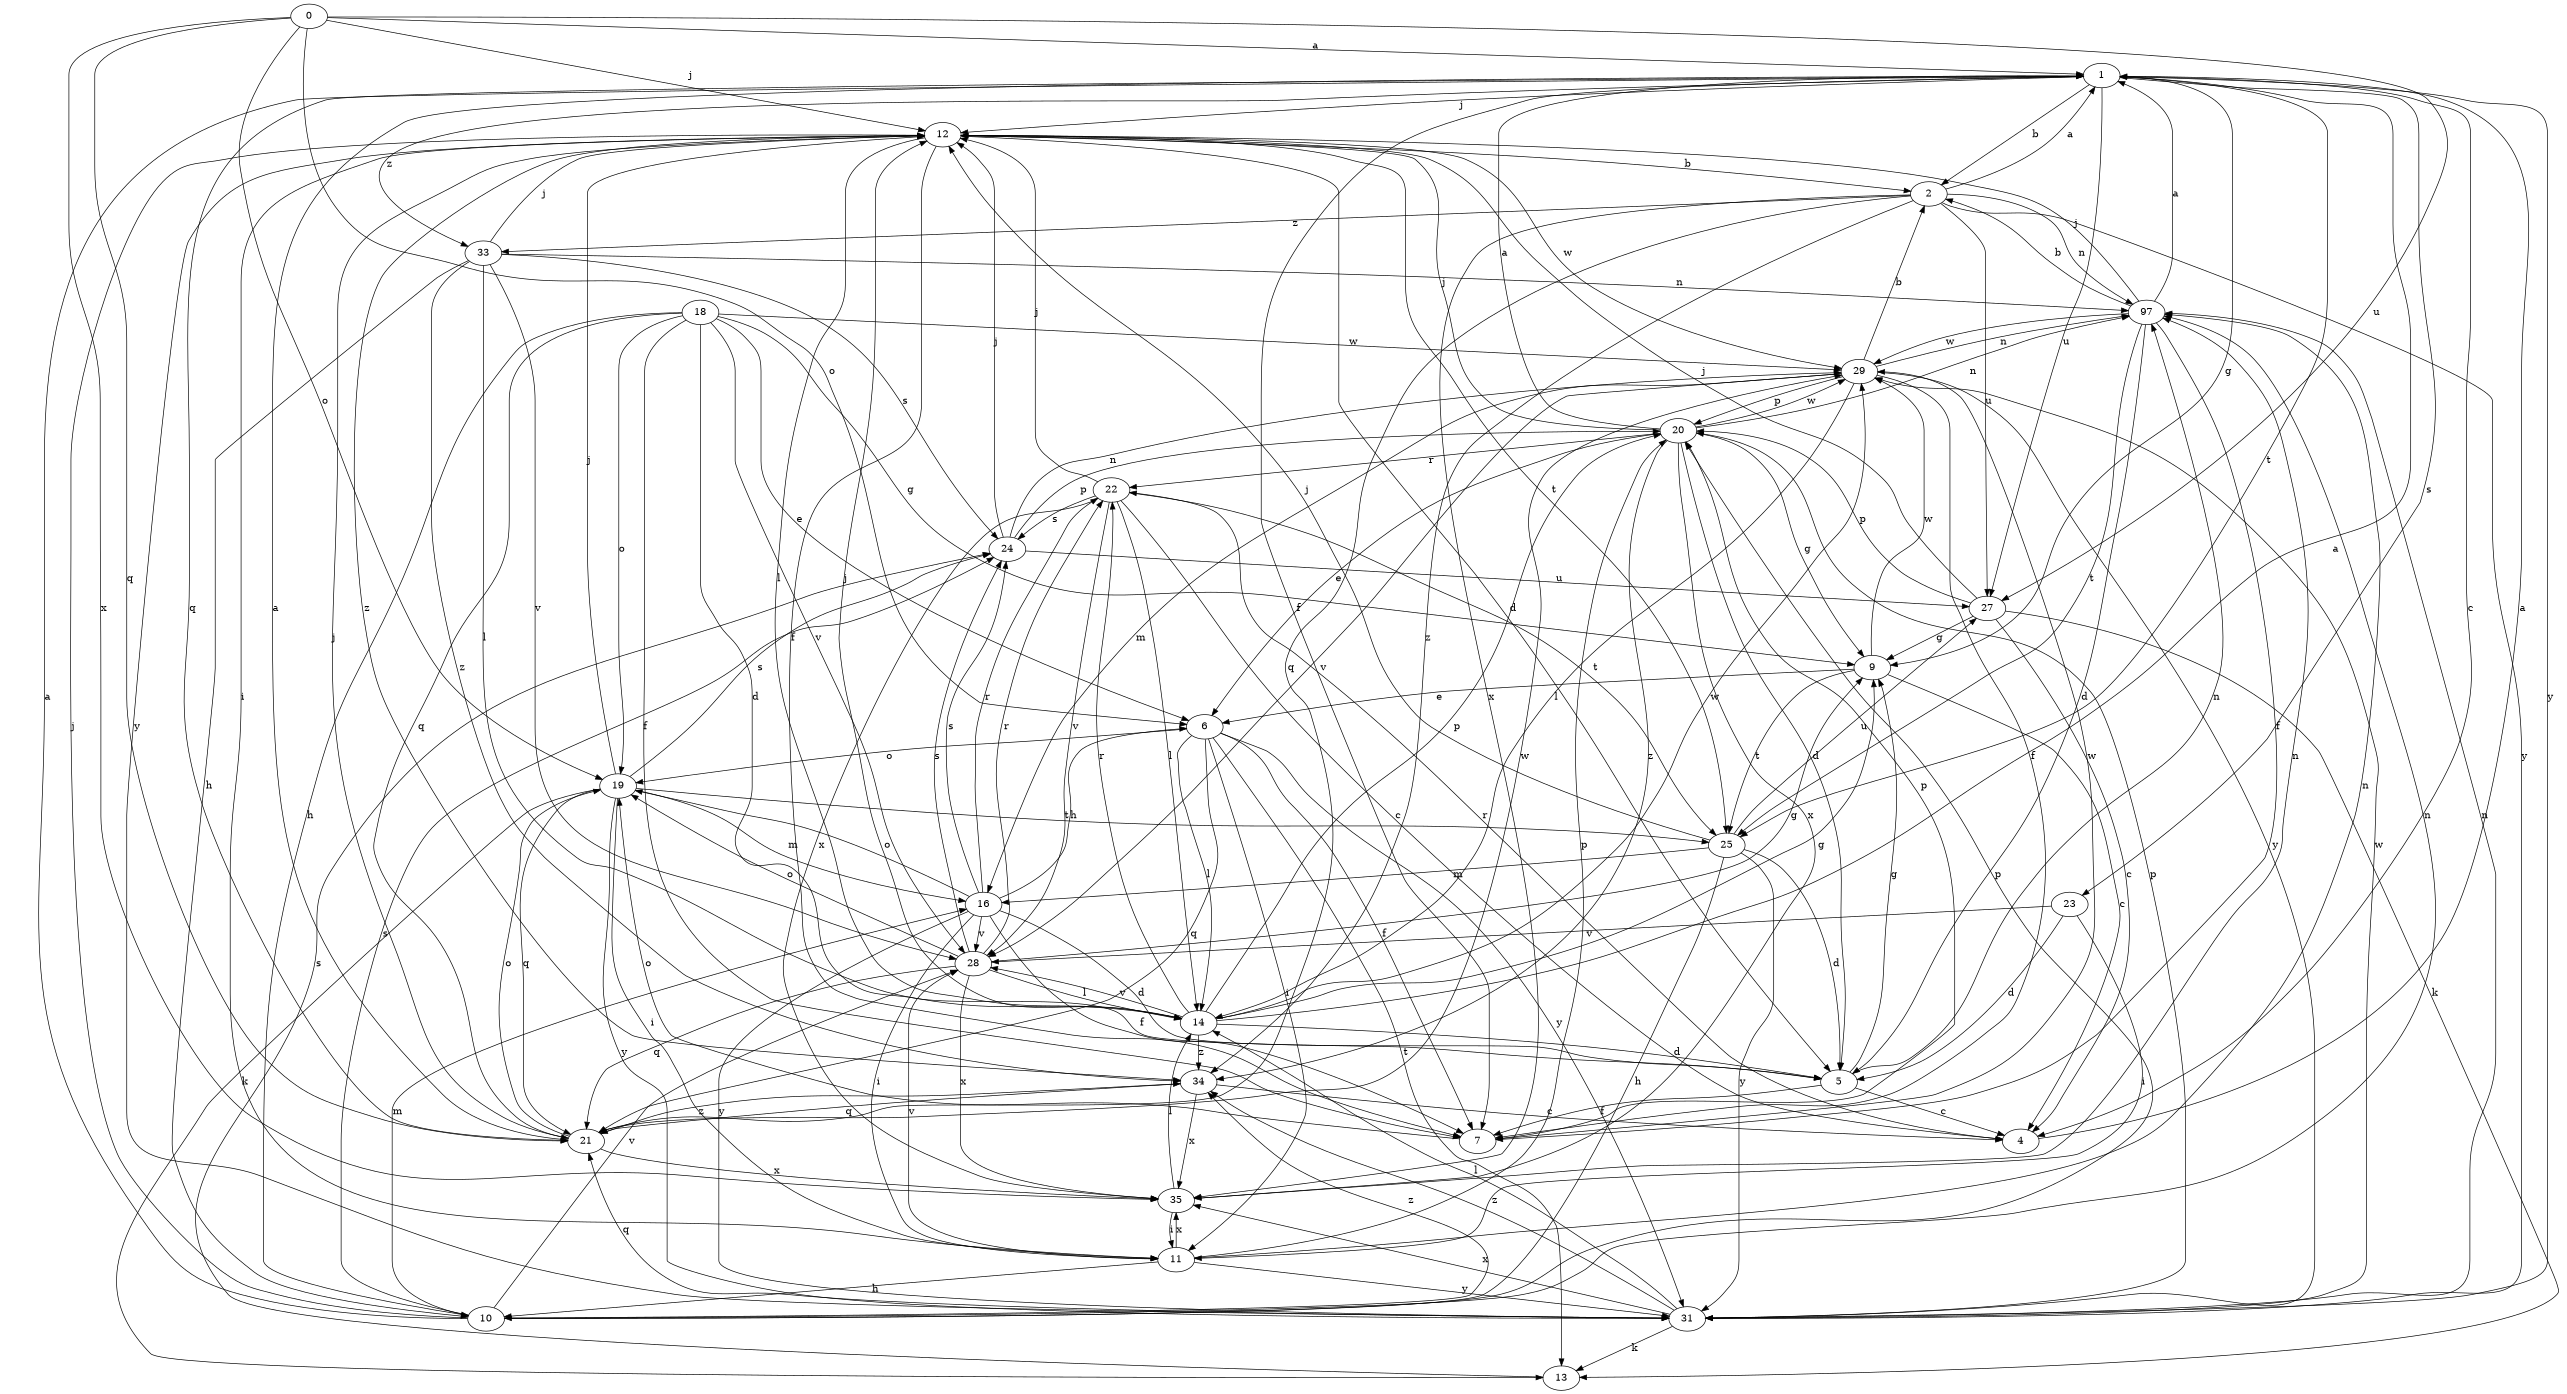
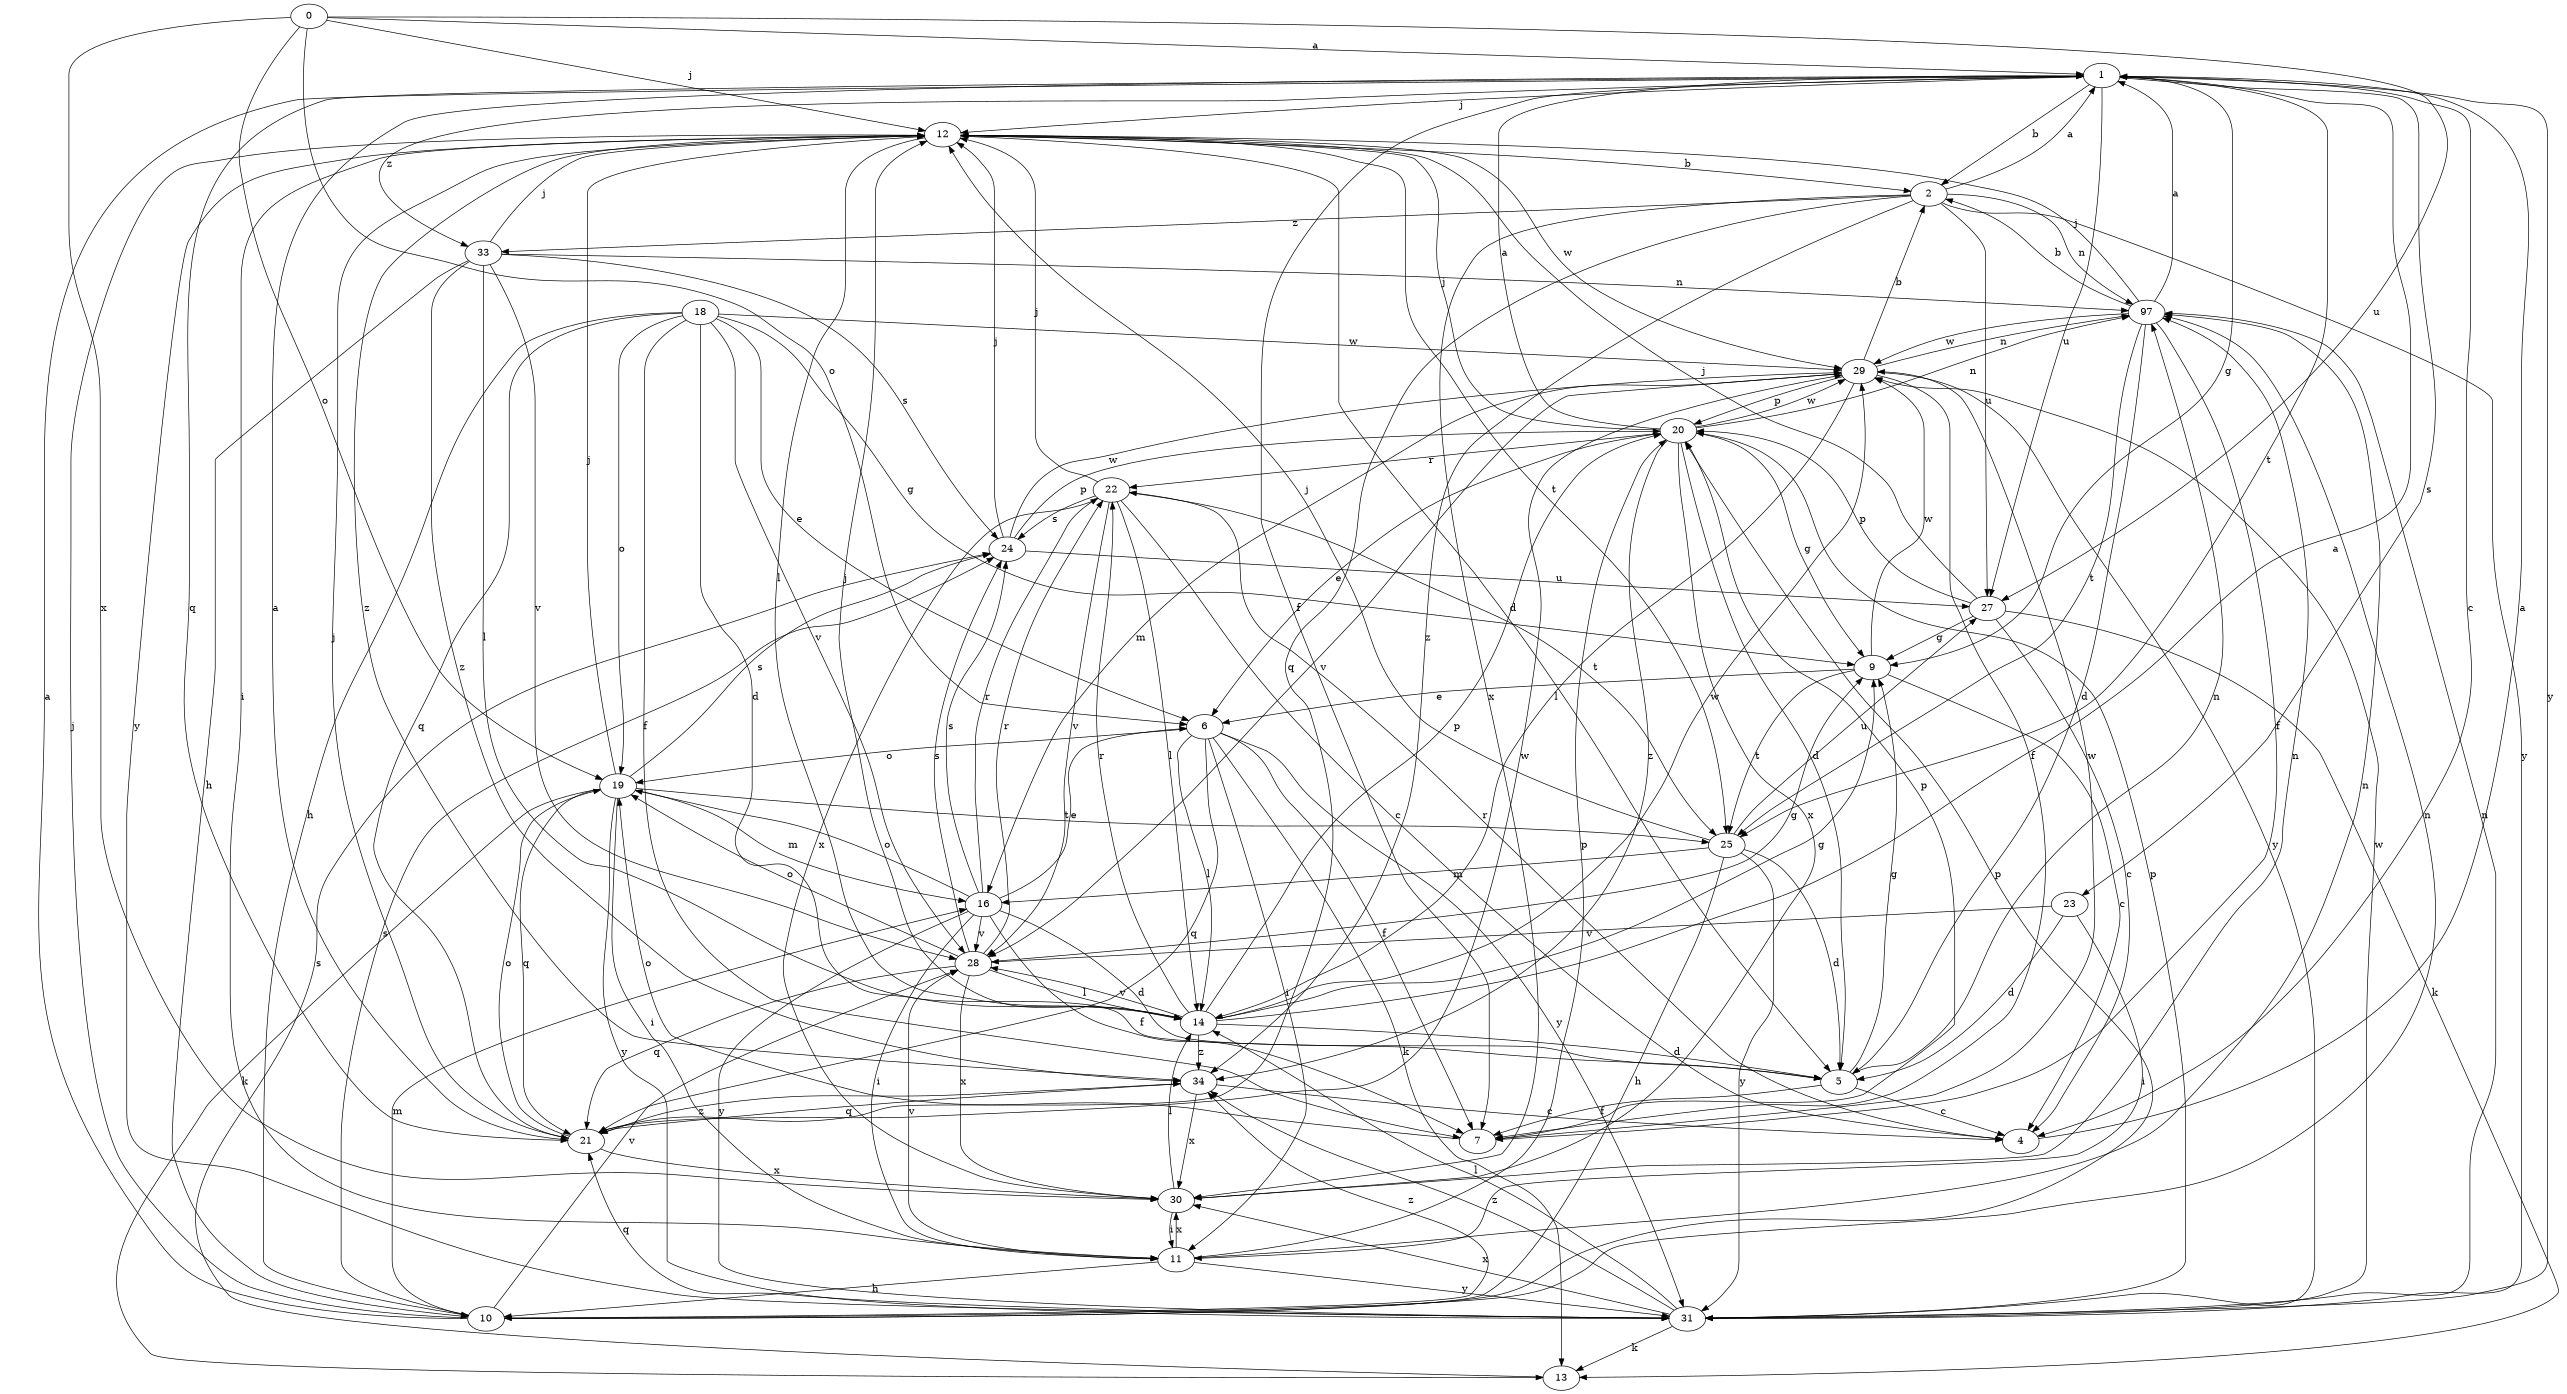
(1113, 460) -> (1113, 460)
(127, 631) -> none
(1074, 816) -> (1074, 816)
(802, 903) -> none
(1406, 1052) -> (1406, 1052)
(1176, 1200) -> (1176, 1200)
